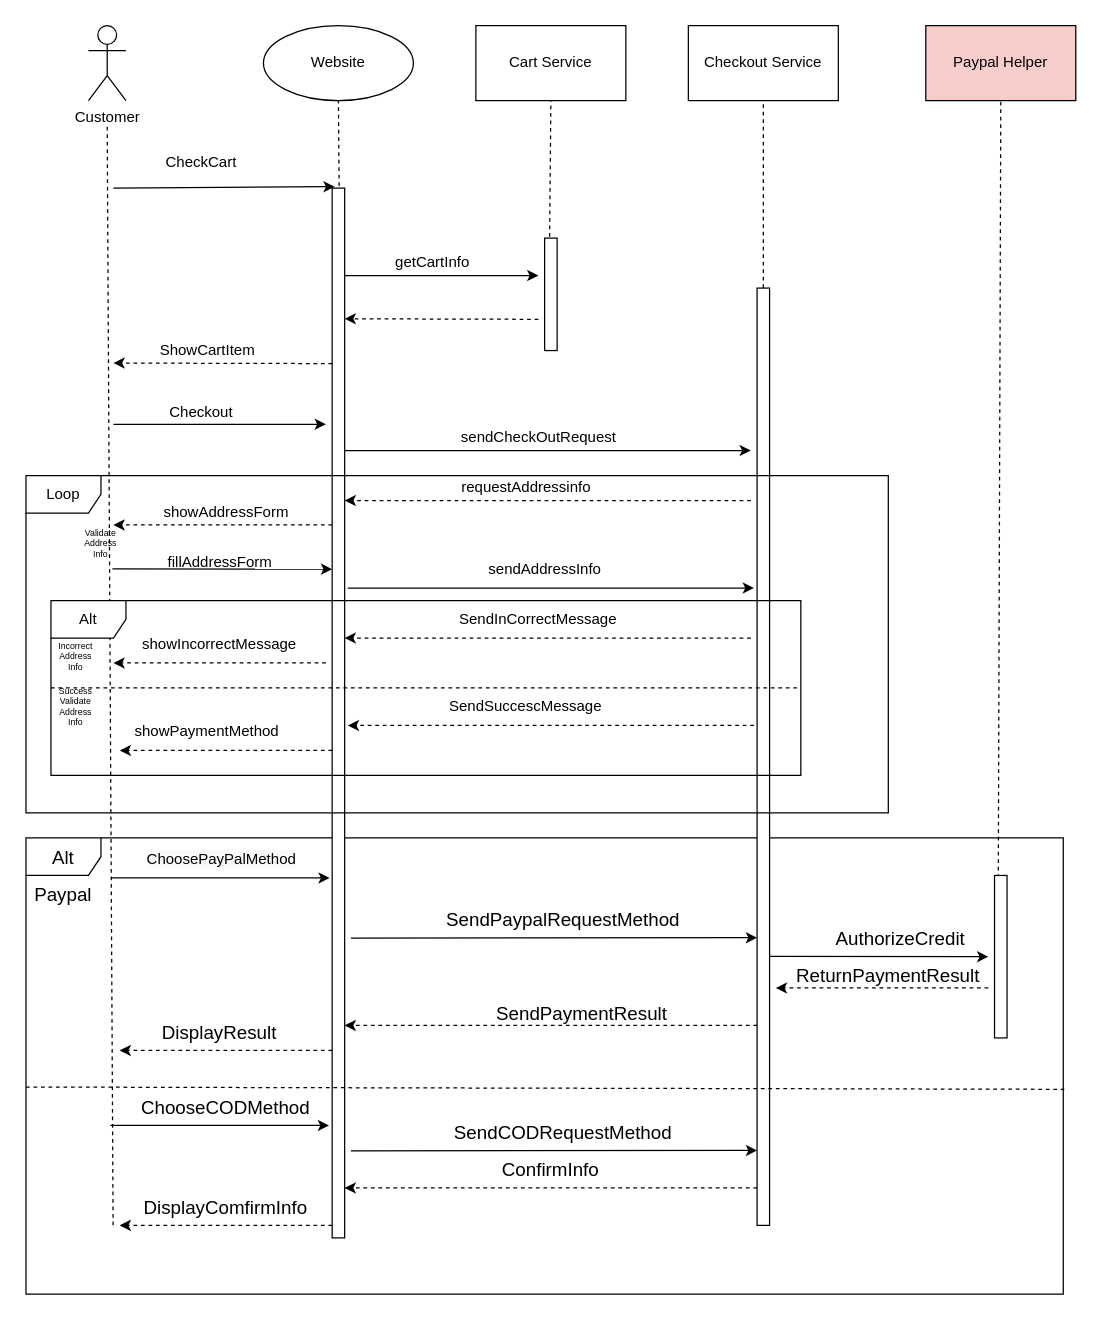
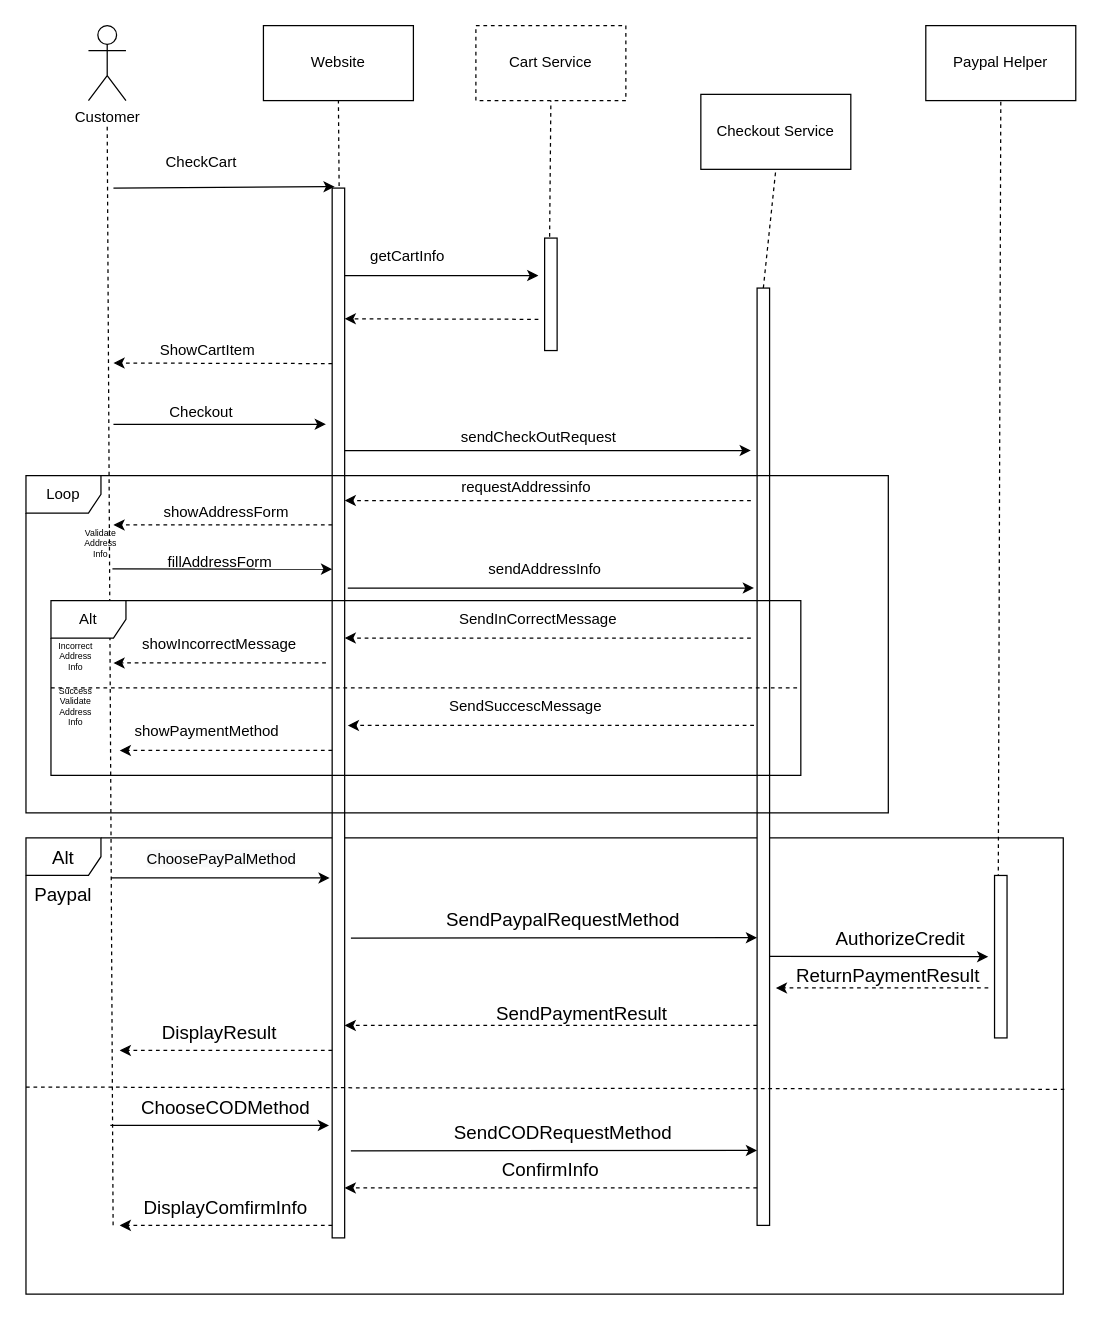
(338, 63) -> (338, 63)
(551, 63) -> (551, 63)
(763, 63) -> (776, 132)
(1001, 63) -> (1001, 63)
(432, 263) -> (407, 257)
